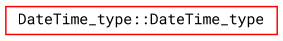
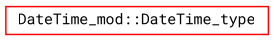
(142, 21) -> (137, 21)
